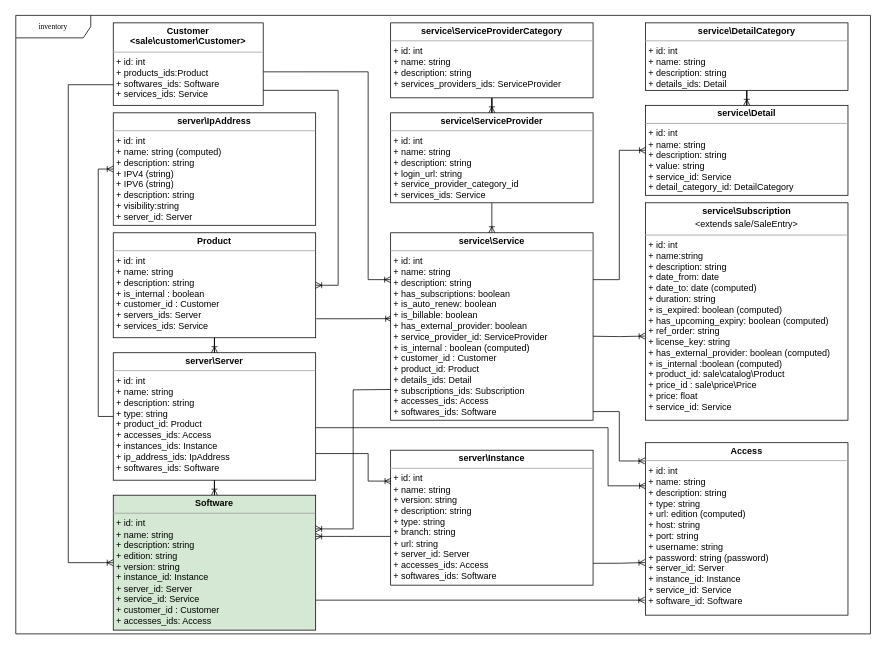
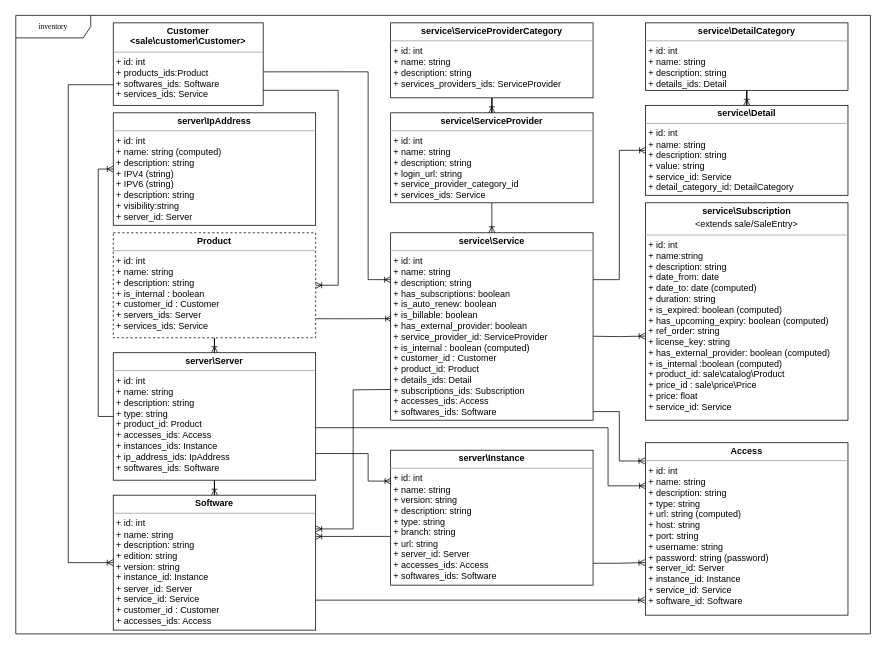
(214, 285) -> (214, 285)
(713, 518) -> (713, 518)
(214, 563) -> (214, 563)
